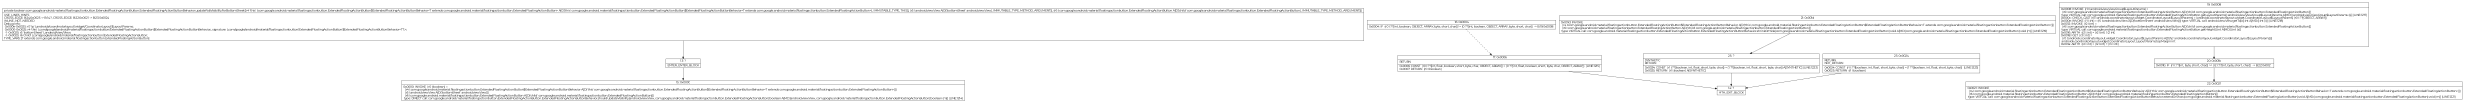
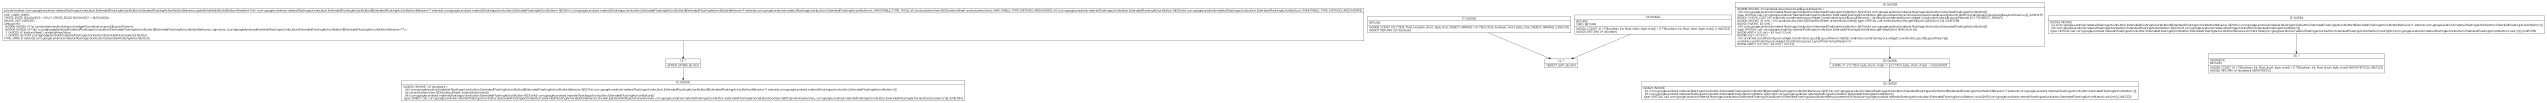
(1462, 25) -> none
(1834, 63) -> (1586, 24)
(1731, 79) -> none
(1731, 93) -> (1561, 66)
